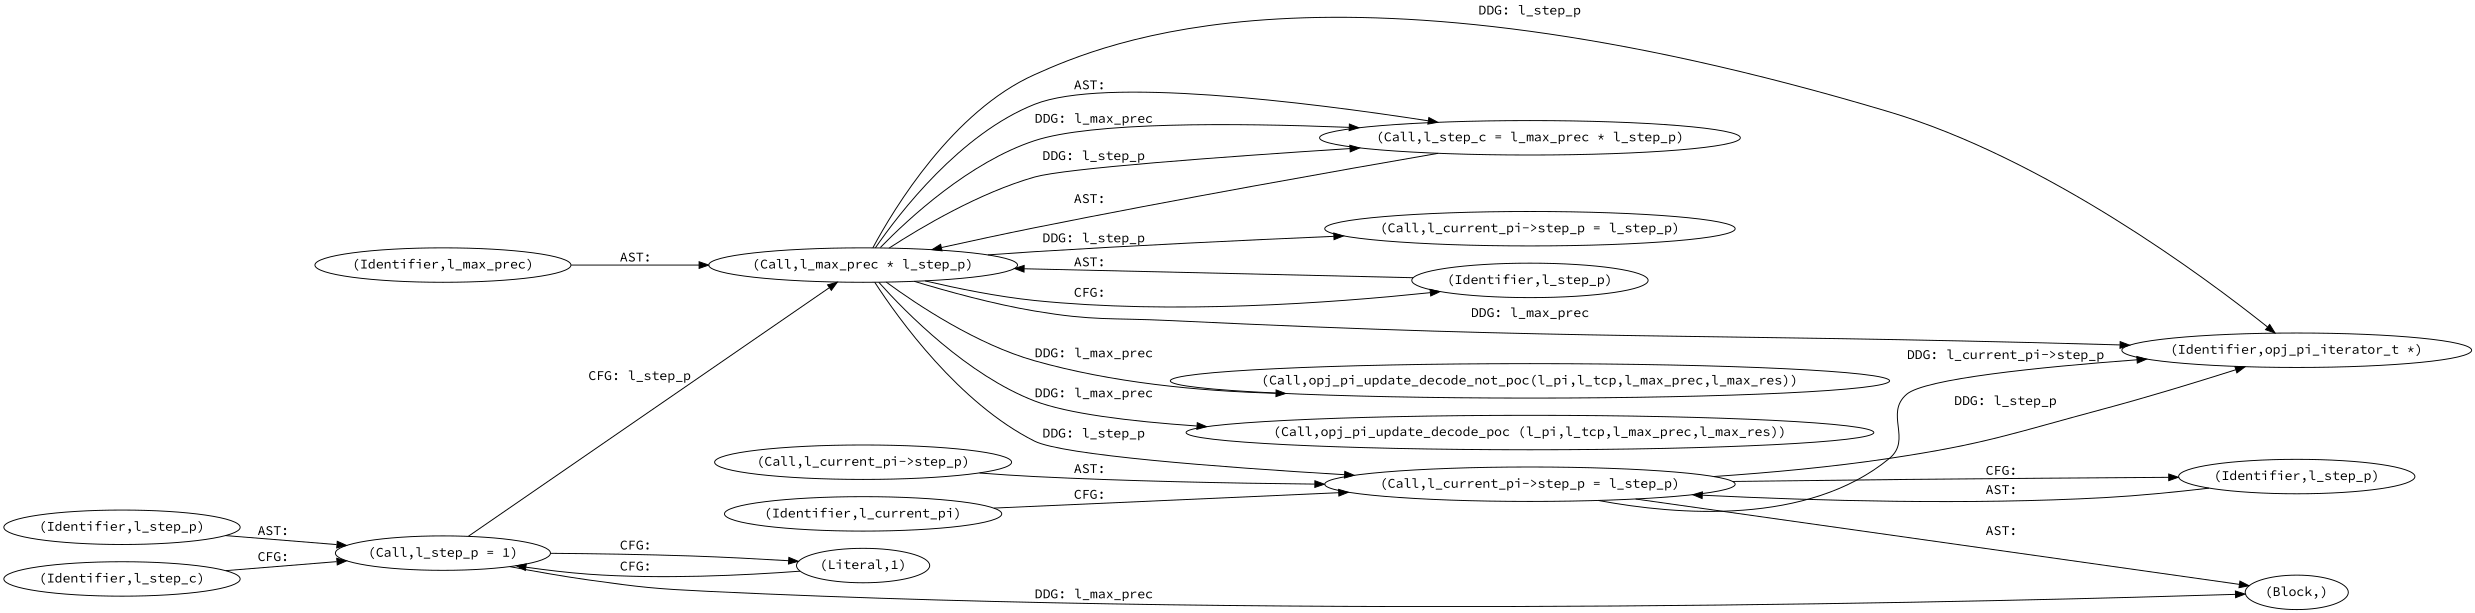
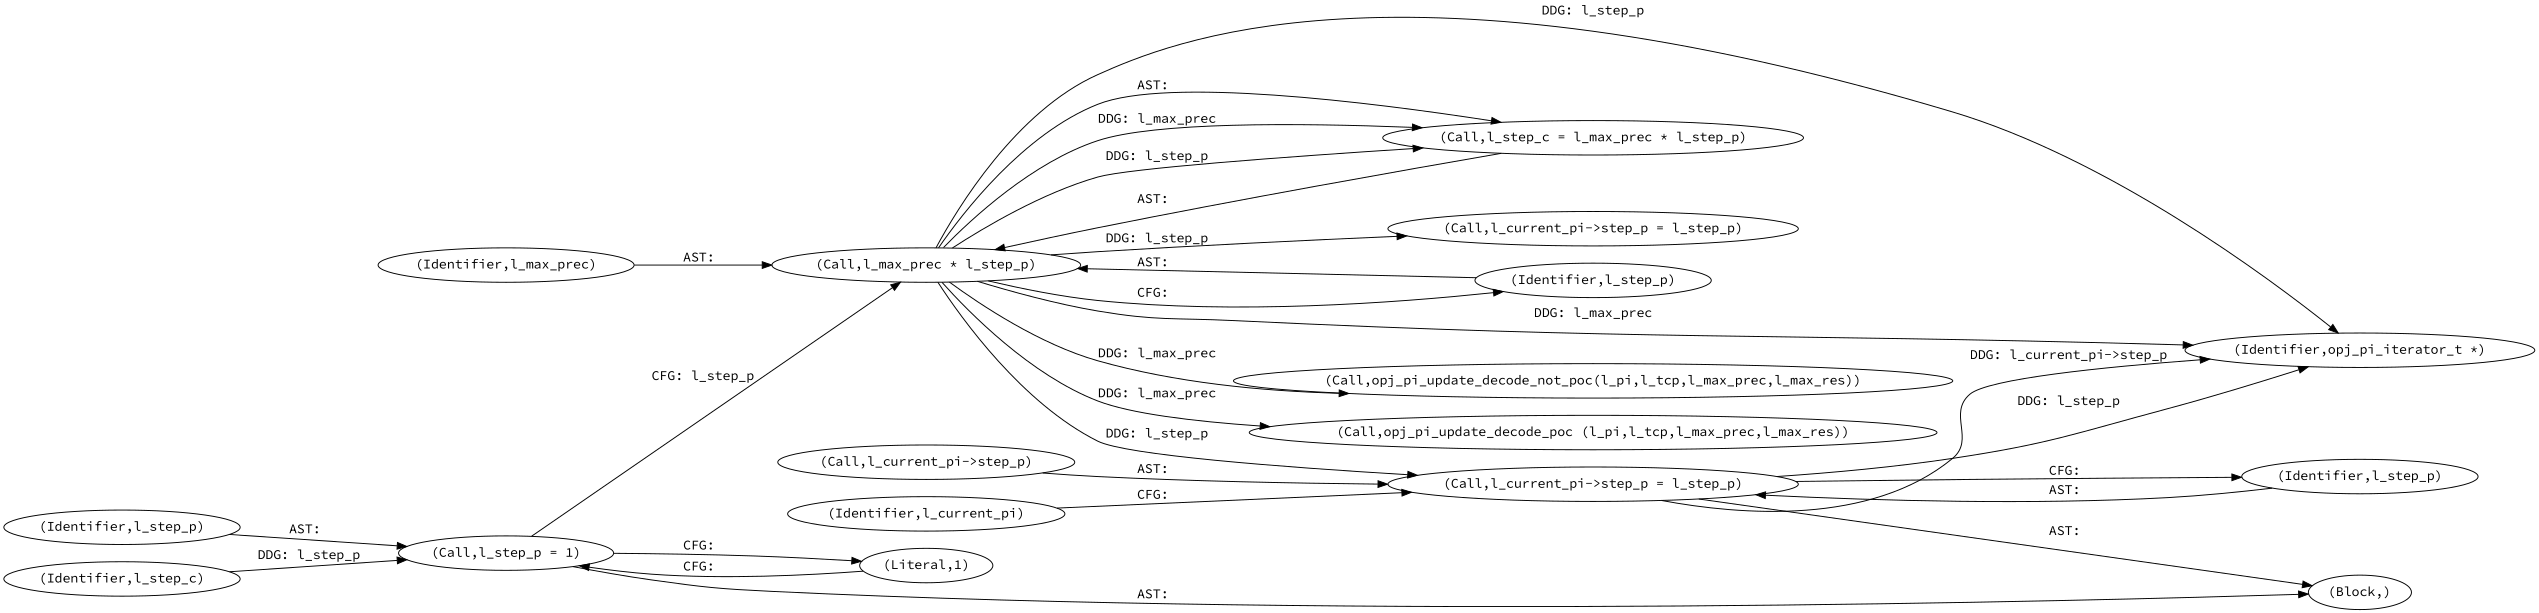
(277, 557) -> (309, 556)
(1094, 595) -> (1157, 595)
